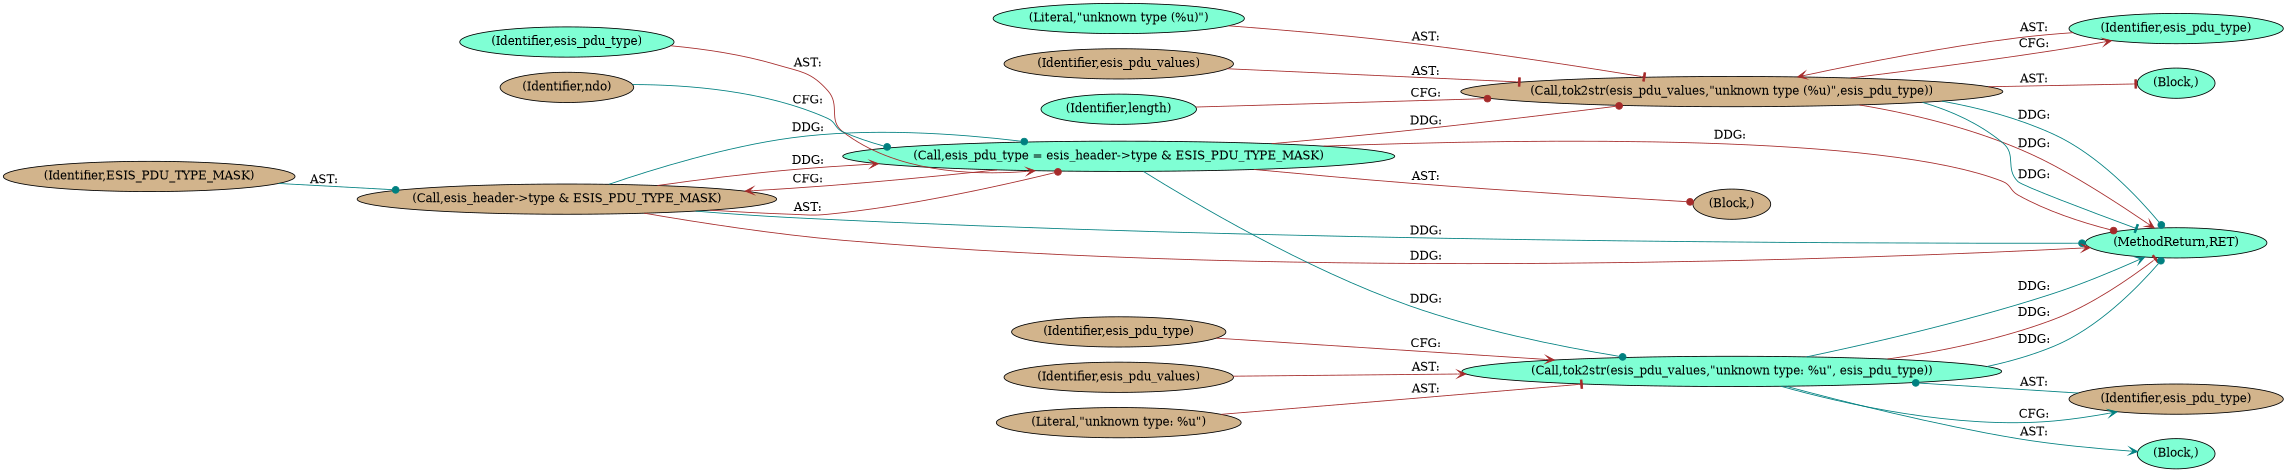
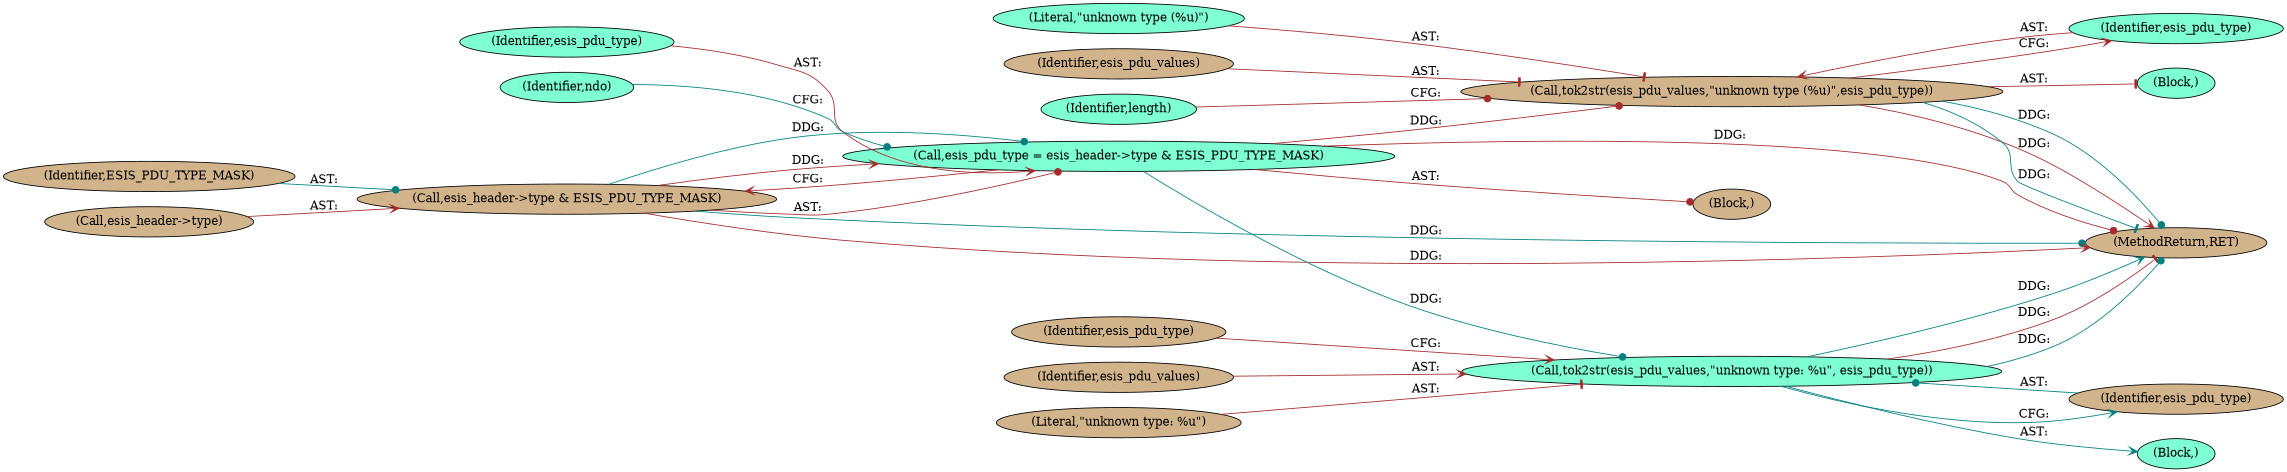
(567, 87) -> (567, 87)
none -> (149, 222)
(2176, 243) -> (2176, 243)
